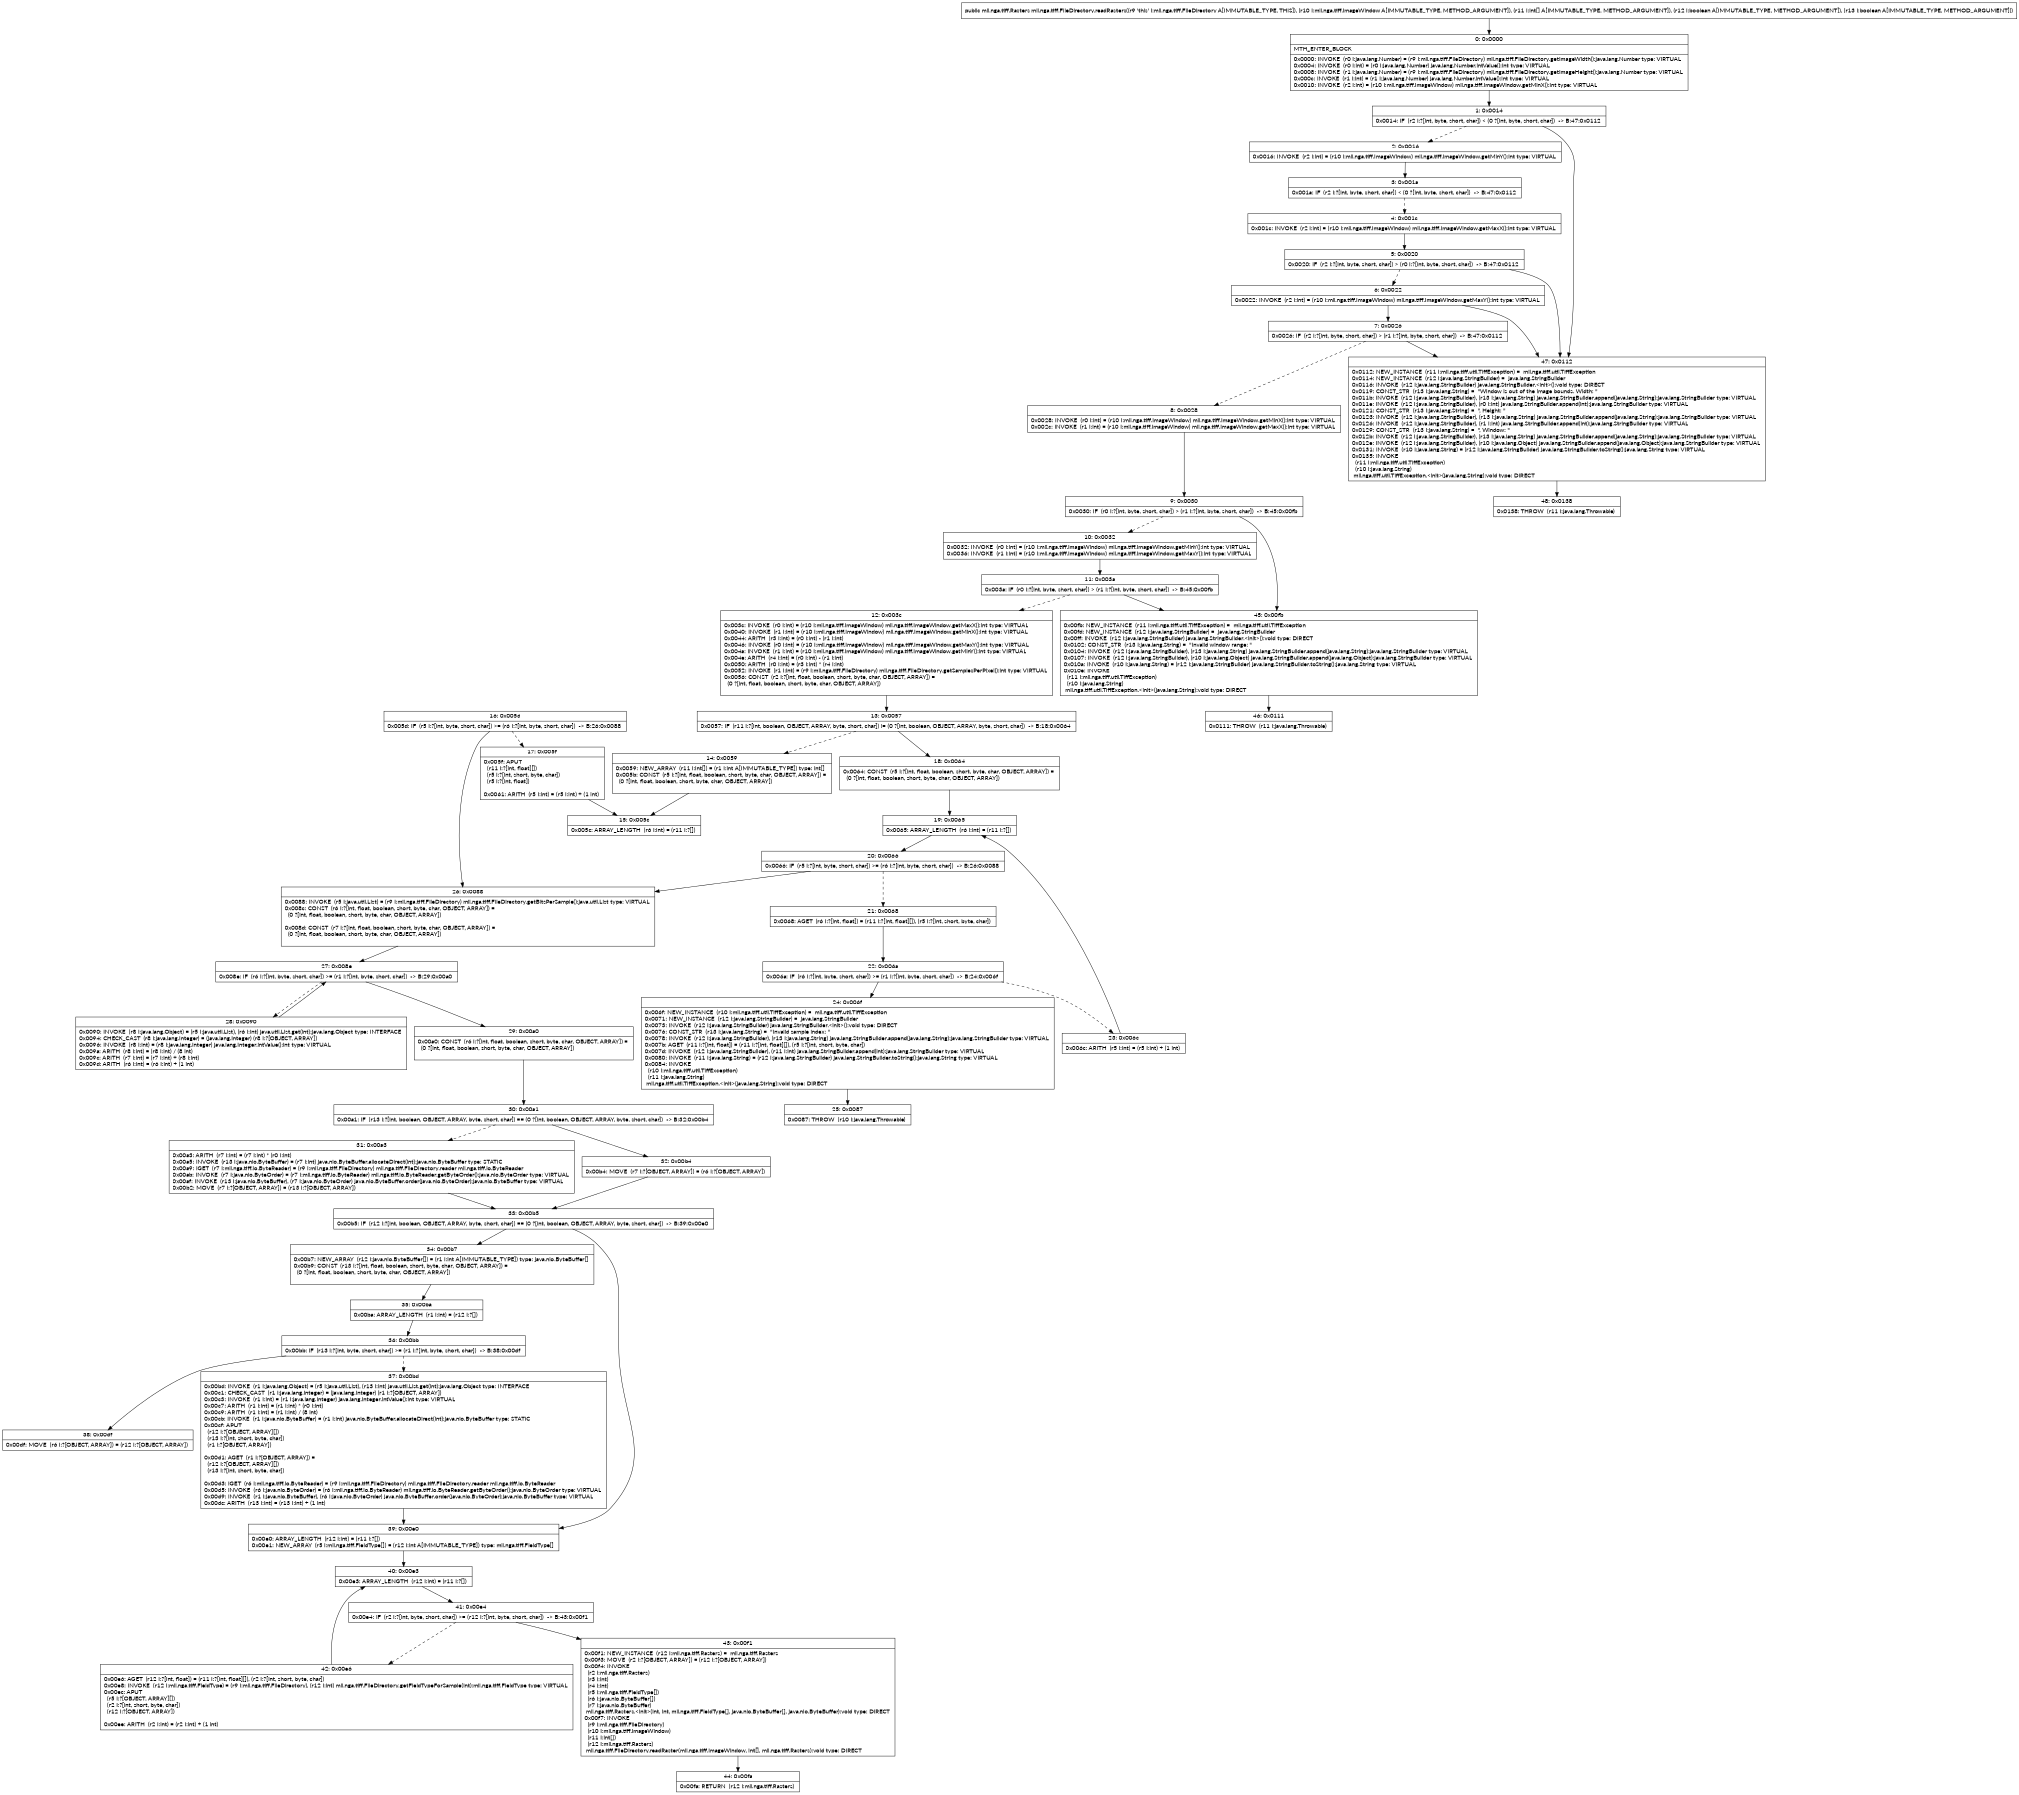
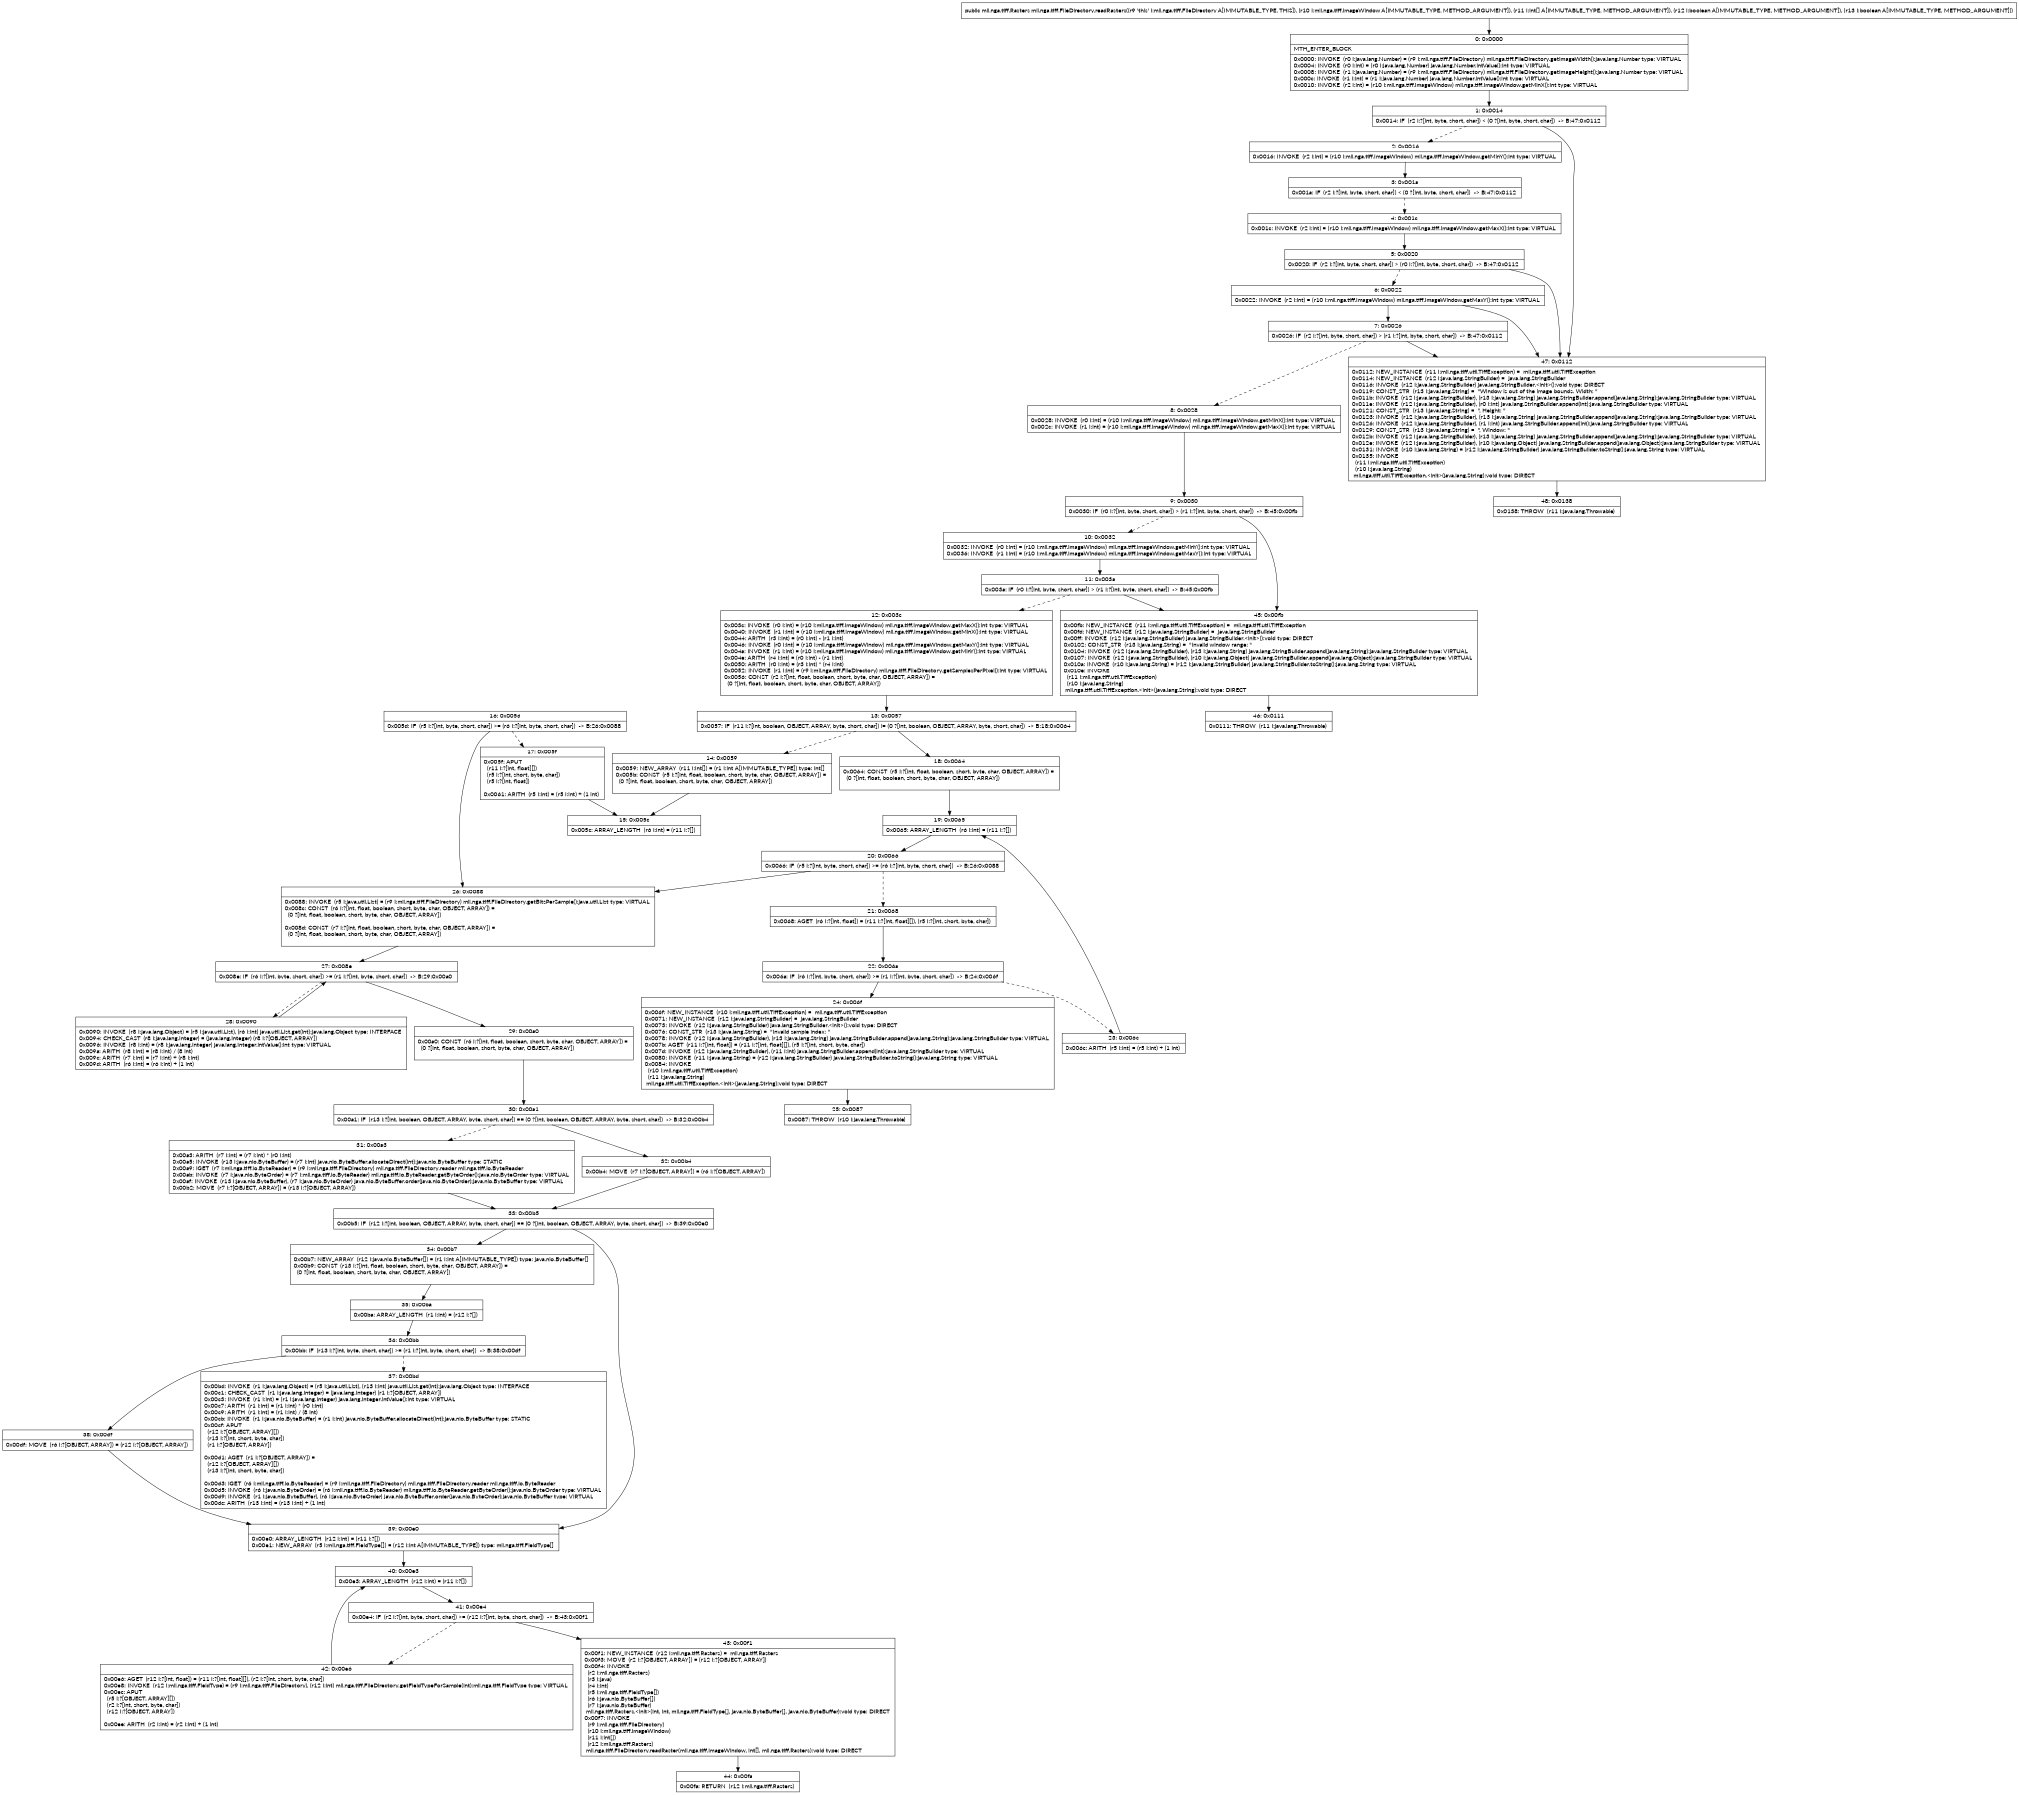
(404, 1514) -> (172, 1497)
(597, 1679) -> (598, 1679)
